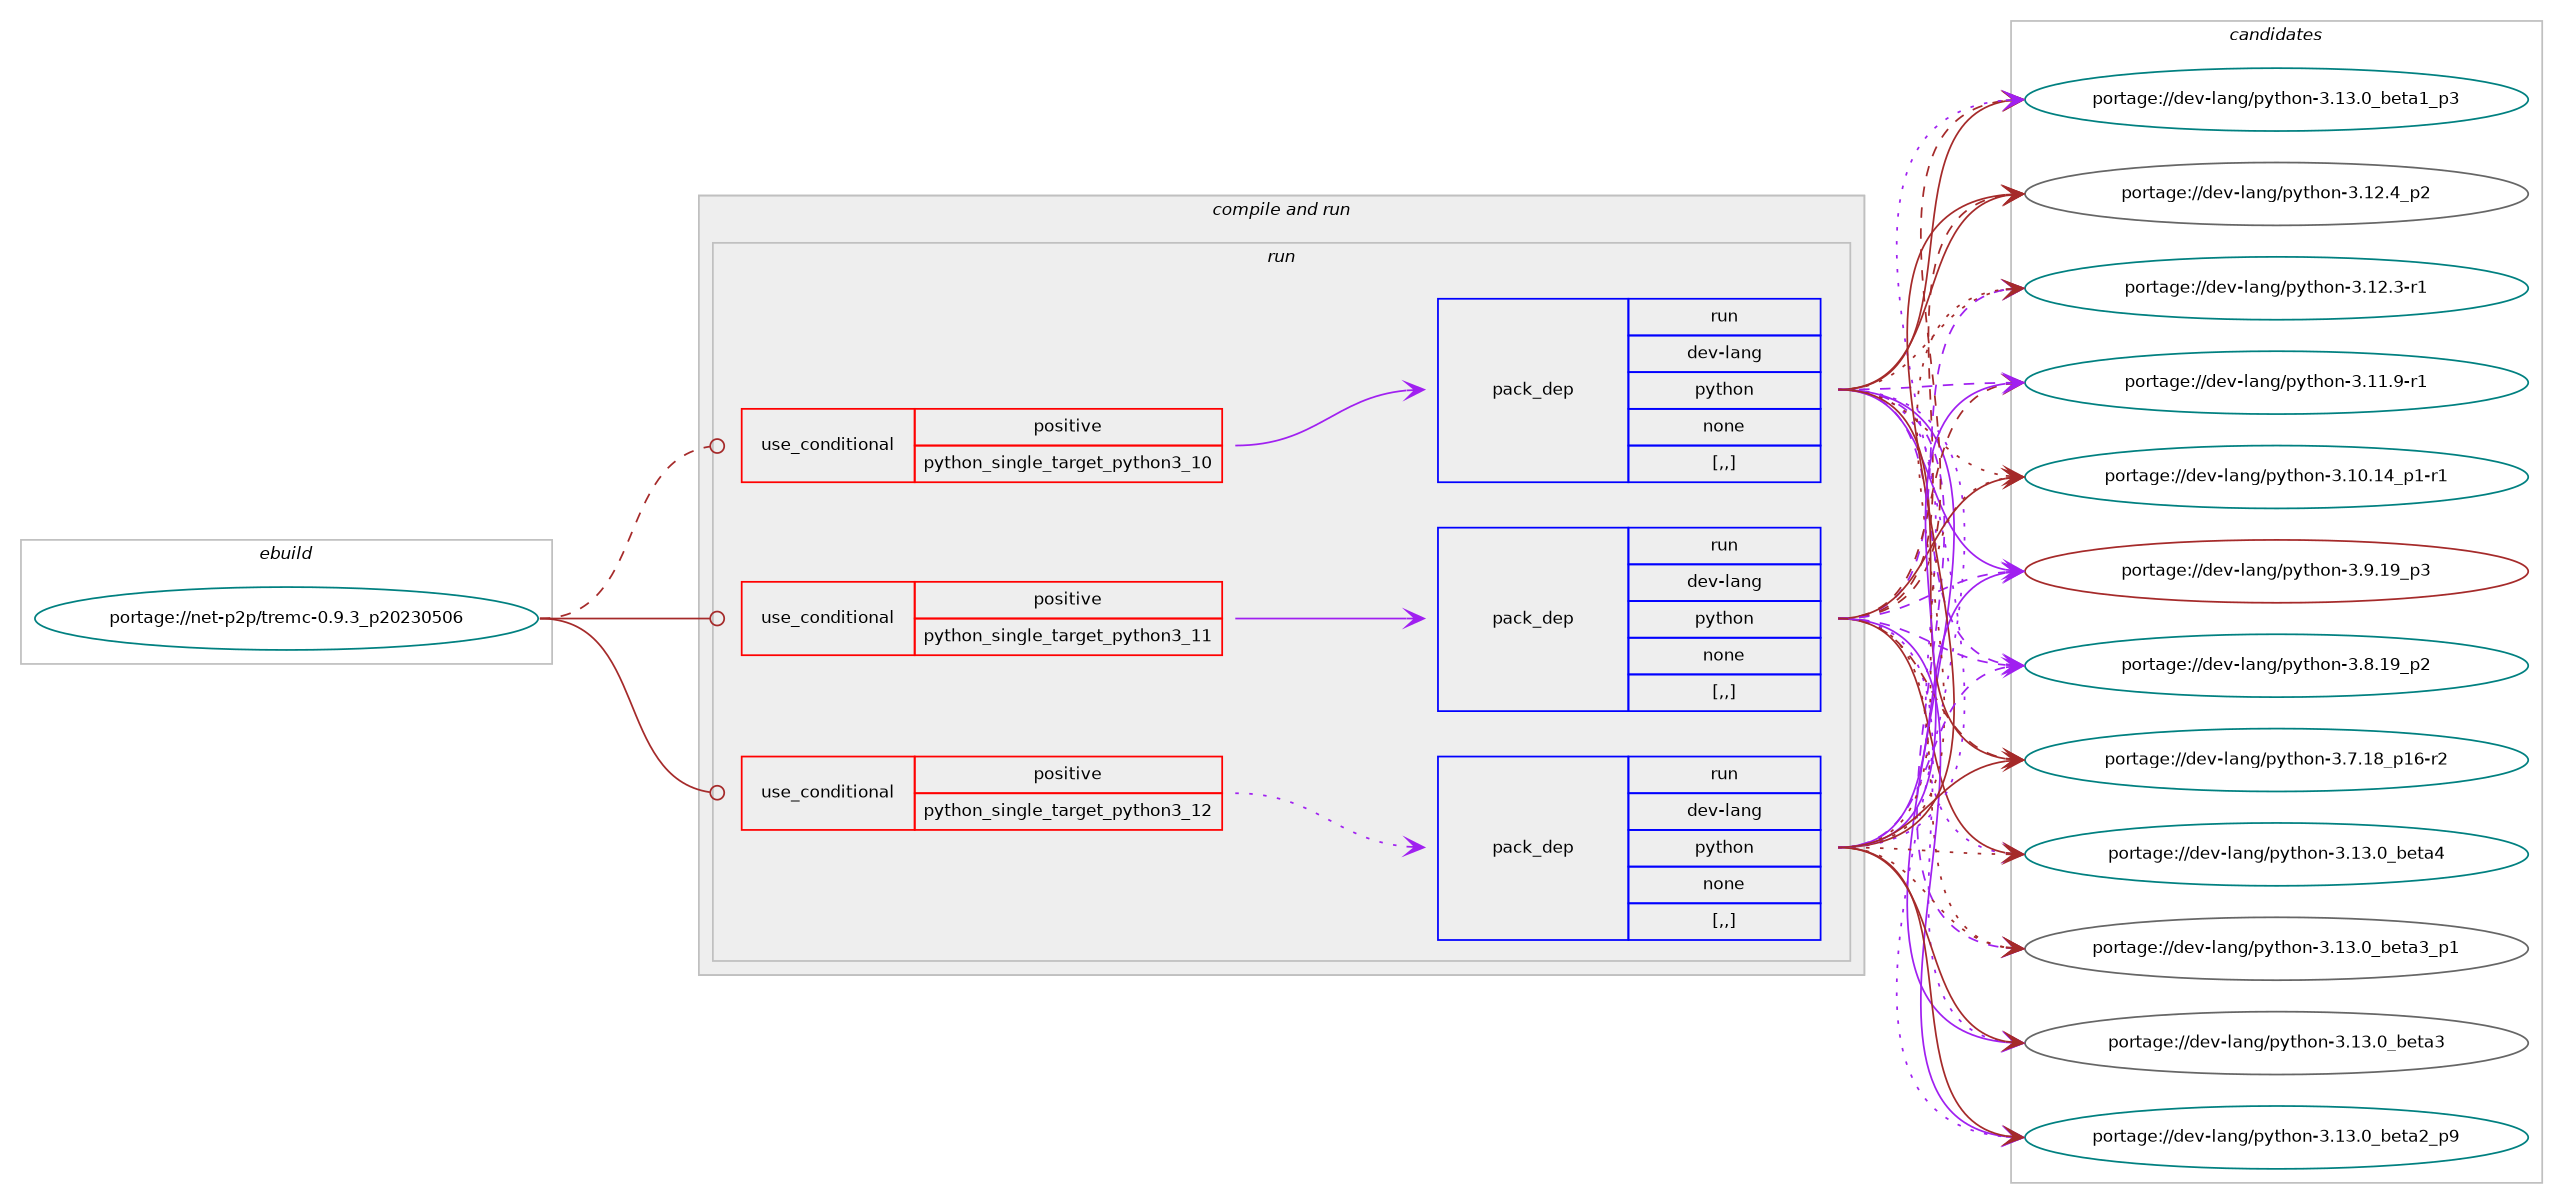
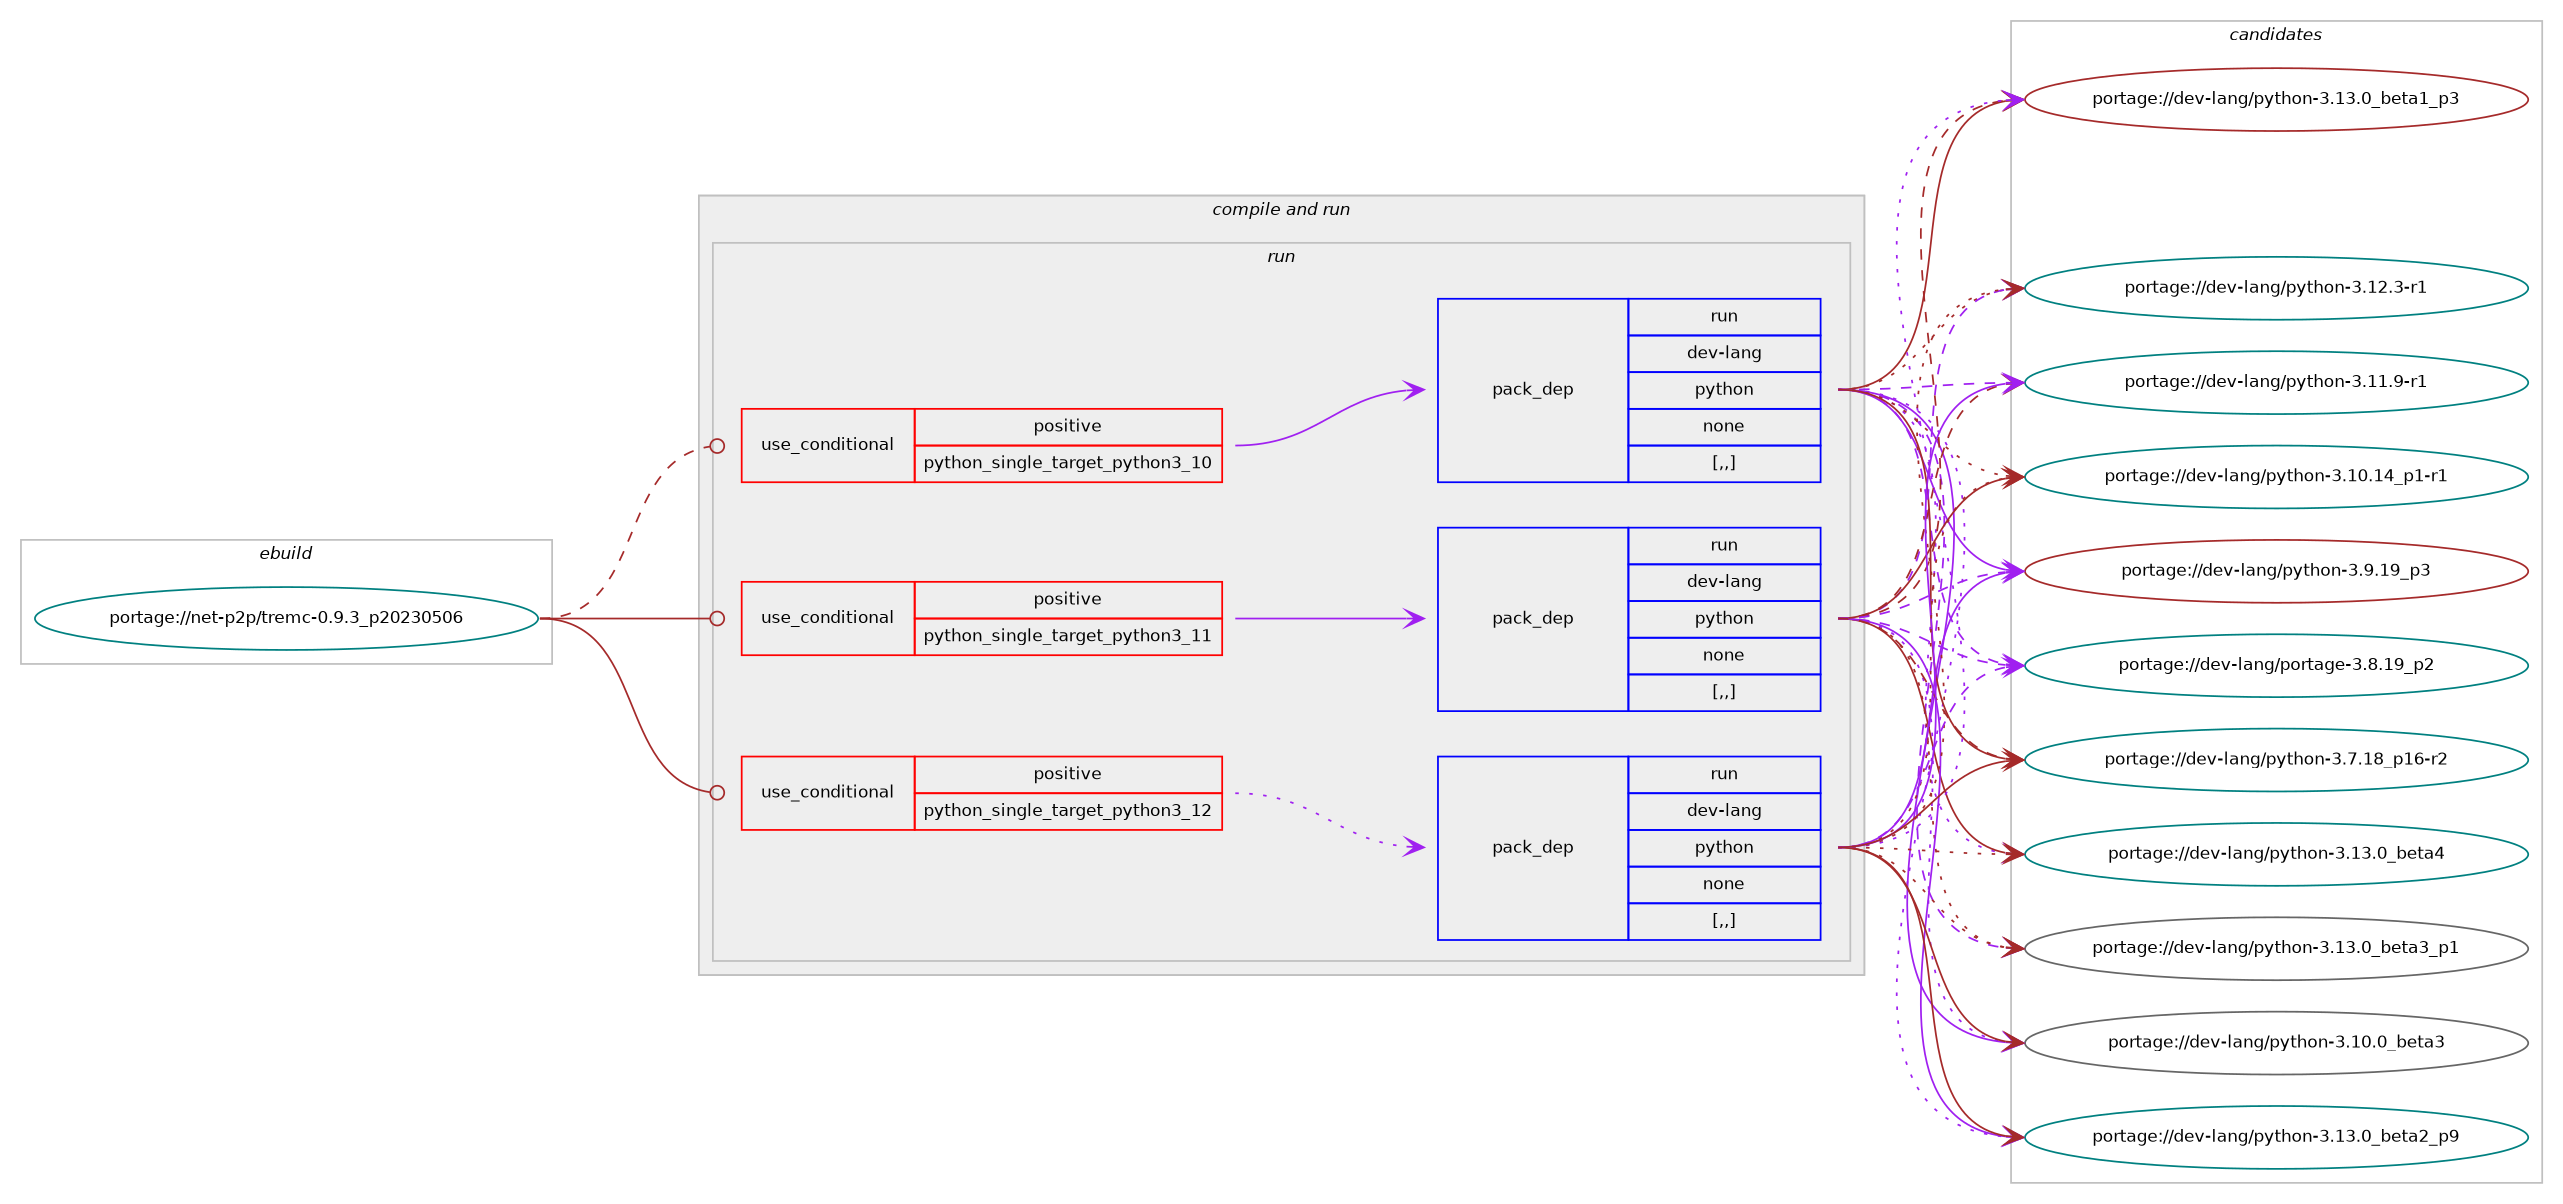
(2277, 100) -> (2277, 100)
(2277, 194) -> none
(2277, 666) -> (2277, 666)
(2277, 1043) -> (2277, 1043)
